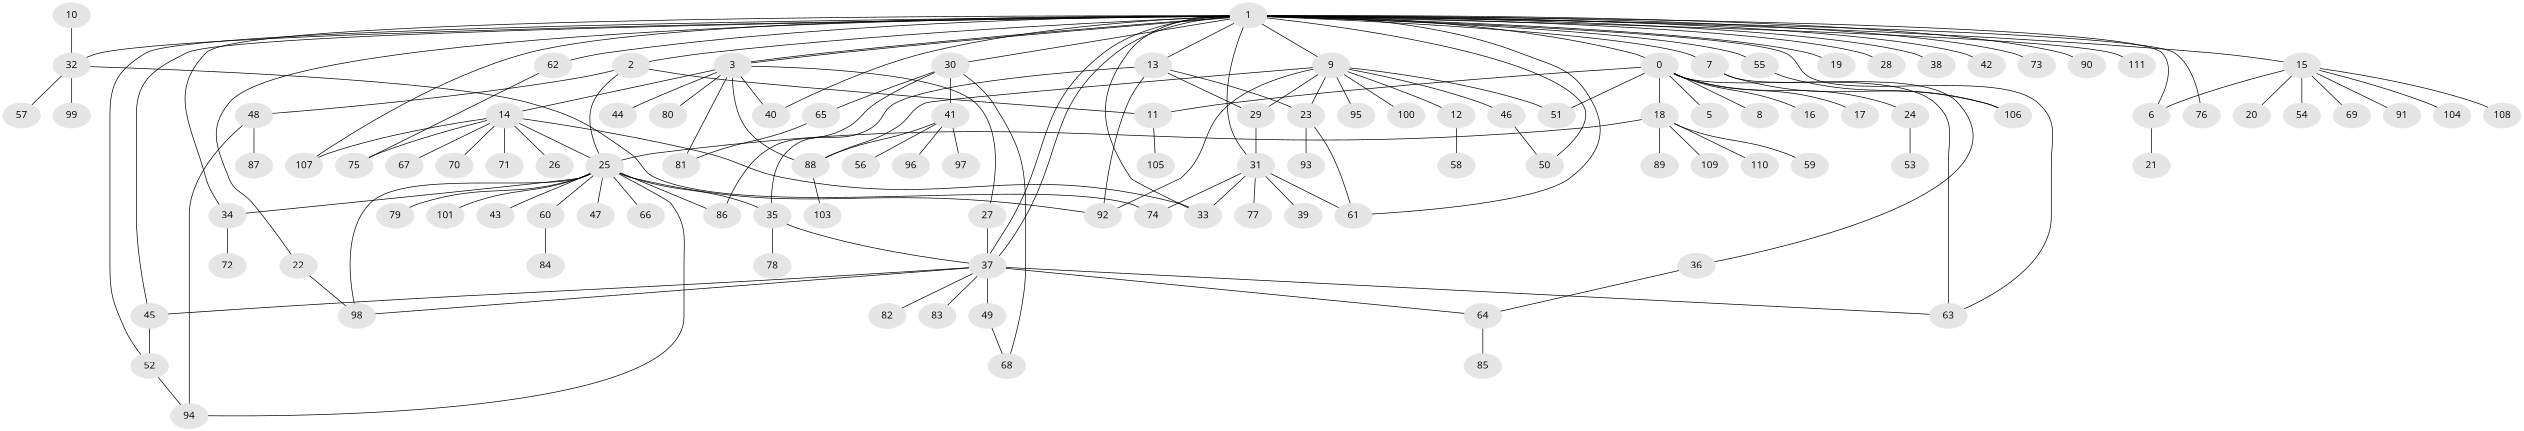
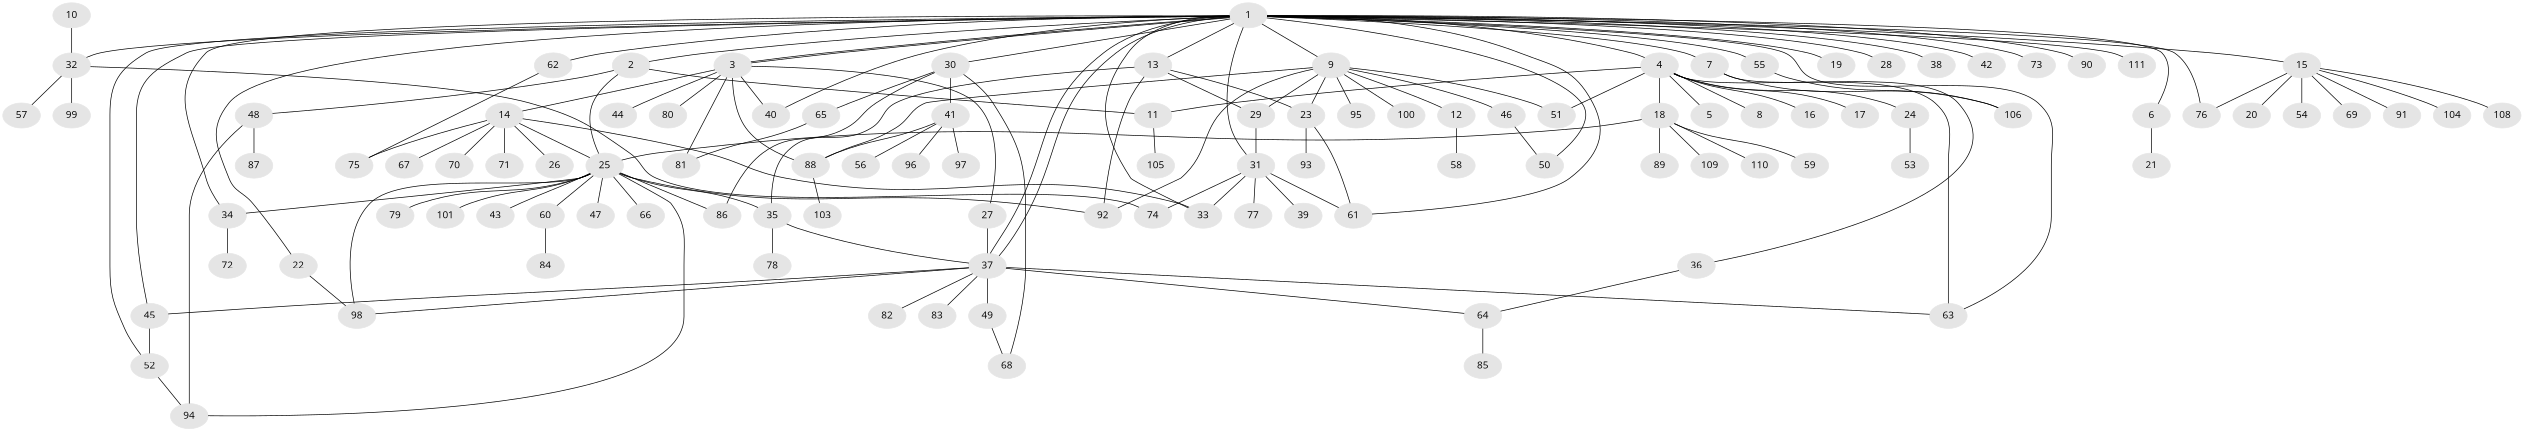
(1660, 65) -> (1660, 65)
(2225, 87) -> (2252, 90)
(304, 166) -> none
